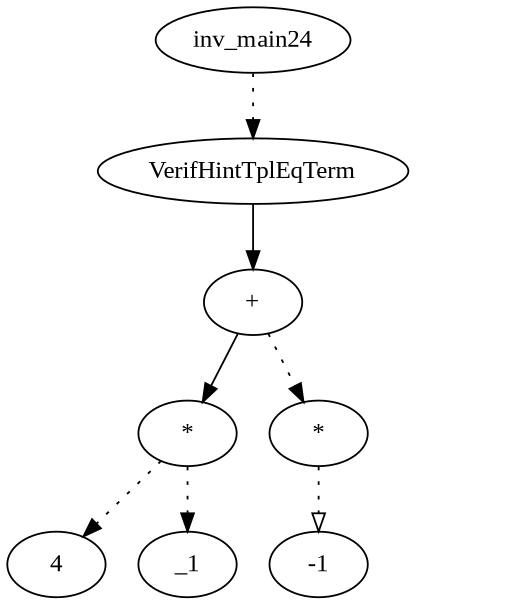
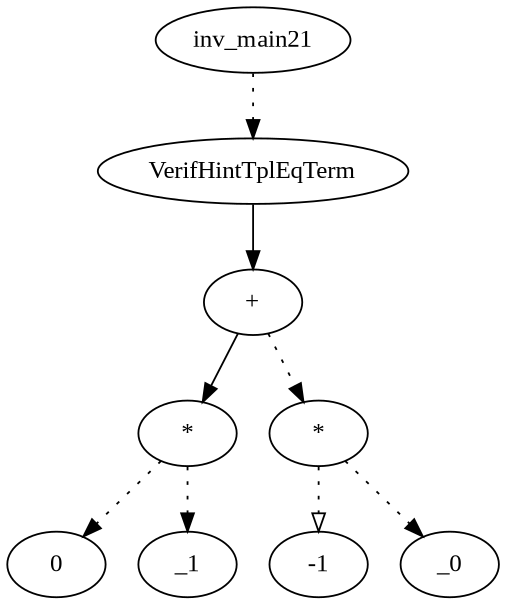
(253, 40) -> (253, 40)
(56, 564) -> (56, 564)
none -> (450, 564)
